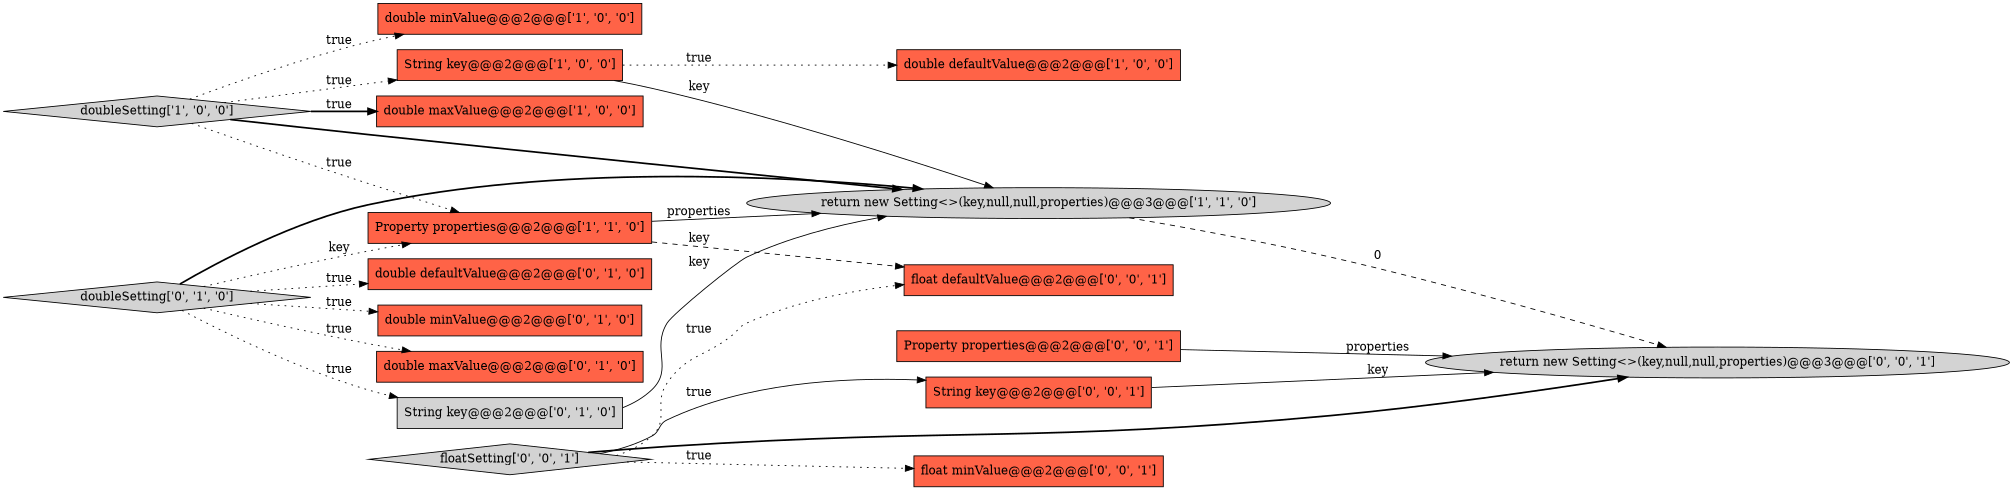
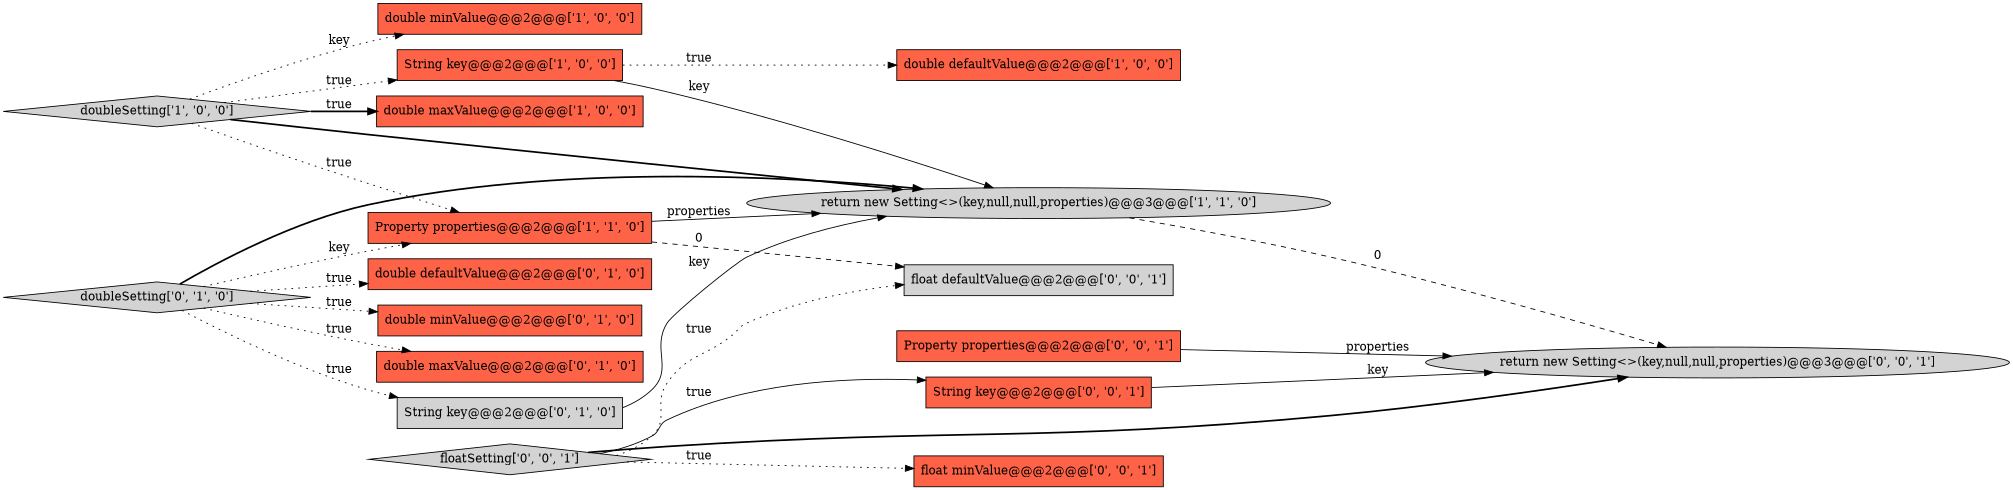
(339, 41) -> (339, 41)
(699, 239) -> (699, 239)
(1039, 280) -> (1039, 280)
